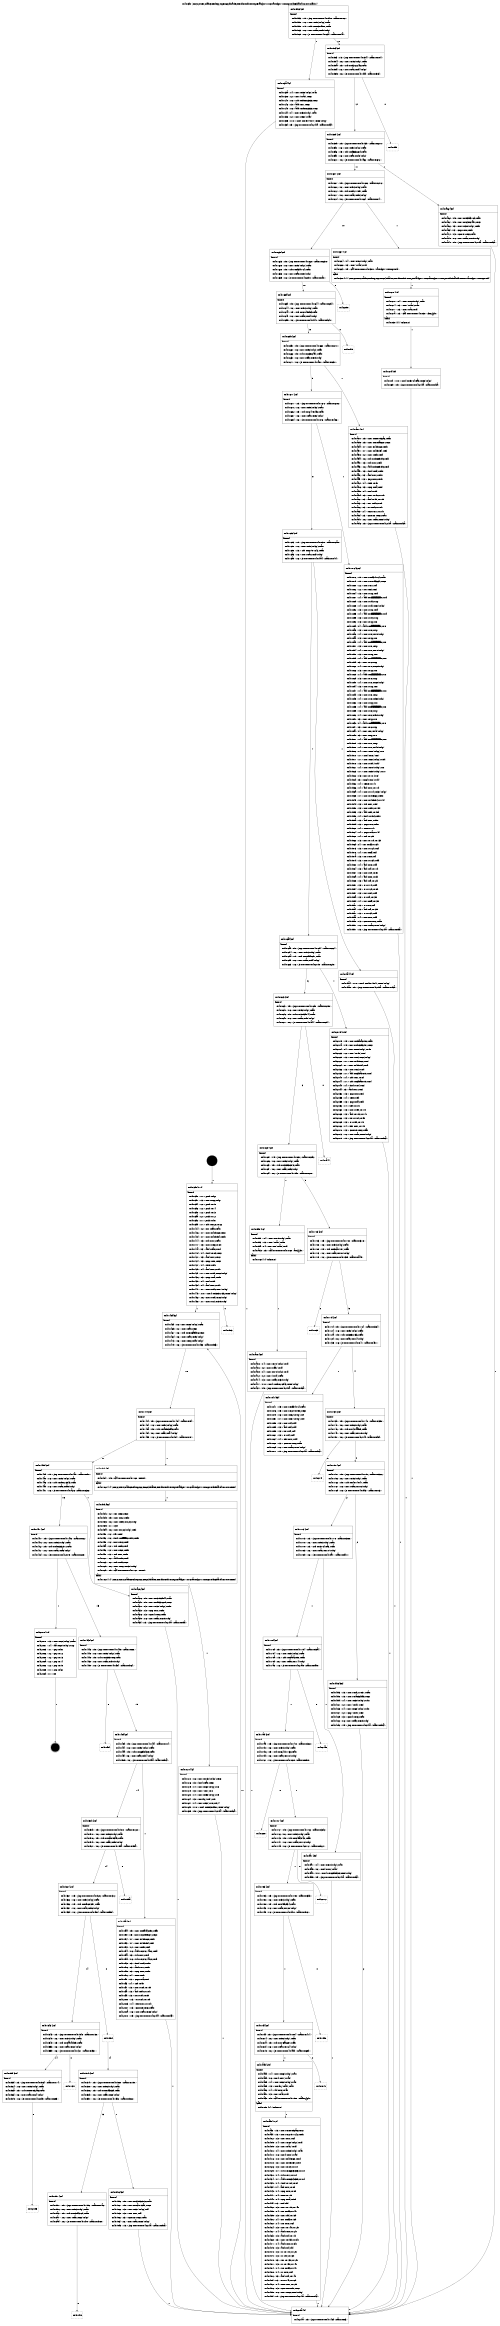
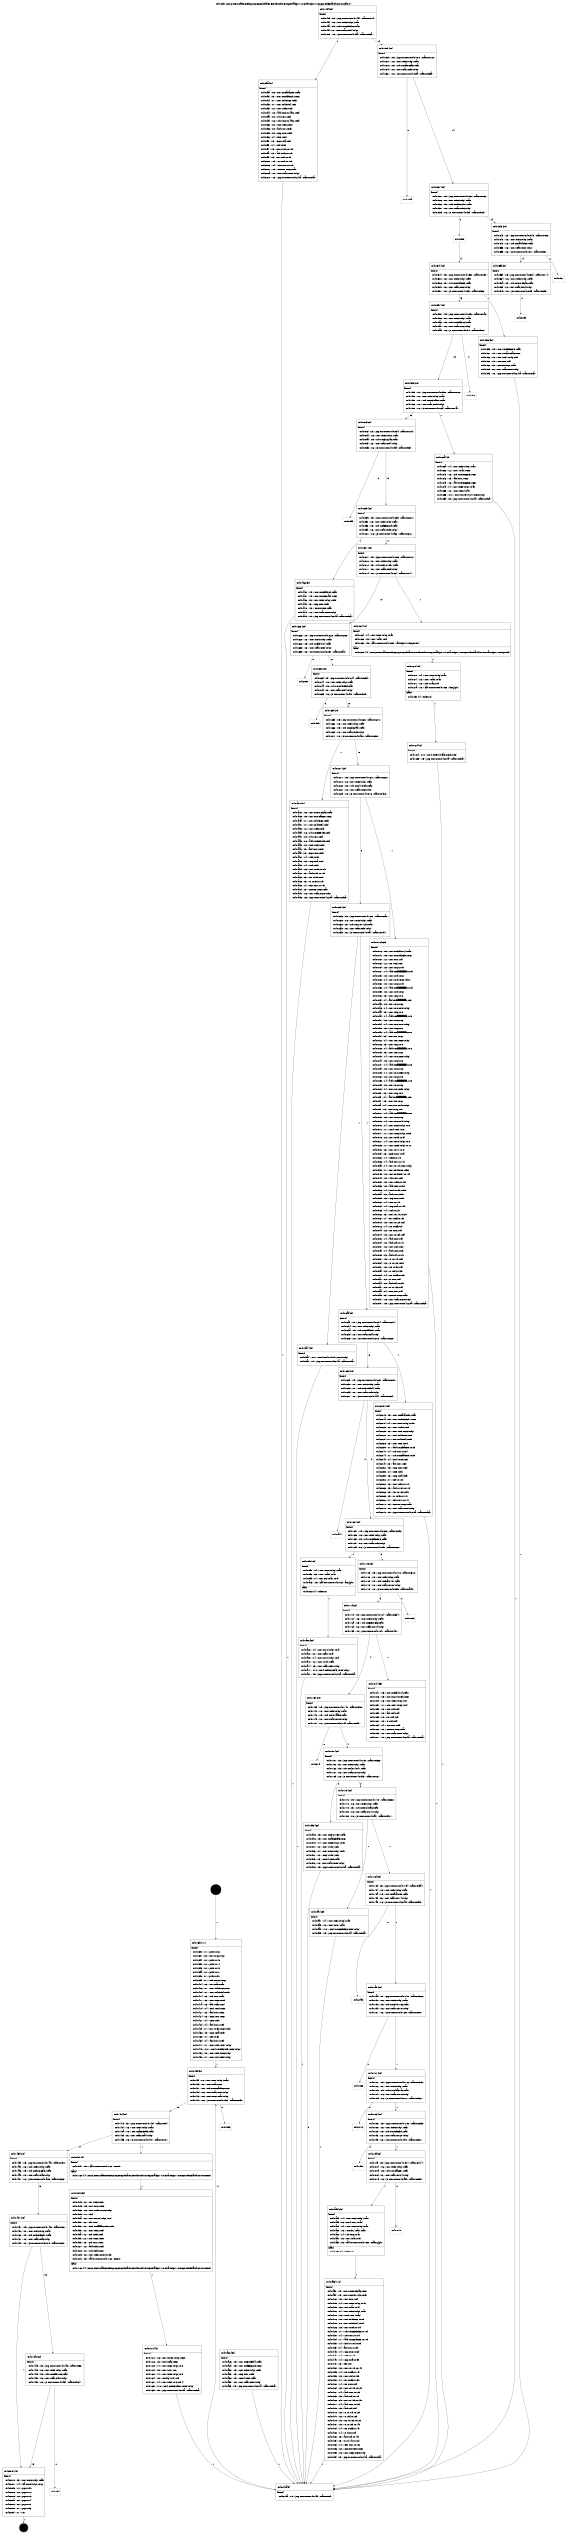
none -> (446, 356)
(225, 1315) -> (222, 2113)
(89, 1557) -> none
(125, 1700) -> (40, 2426)
